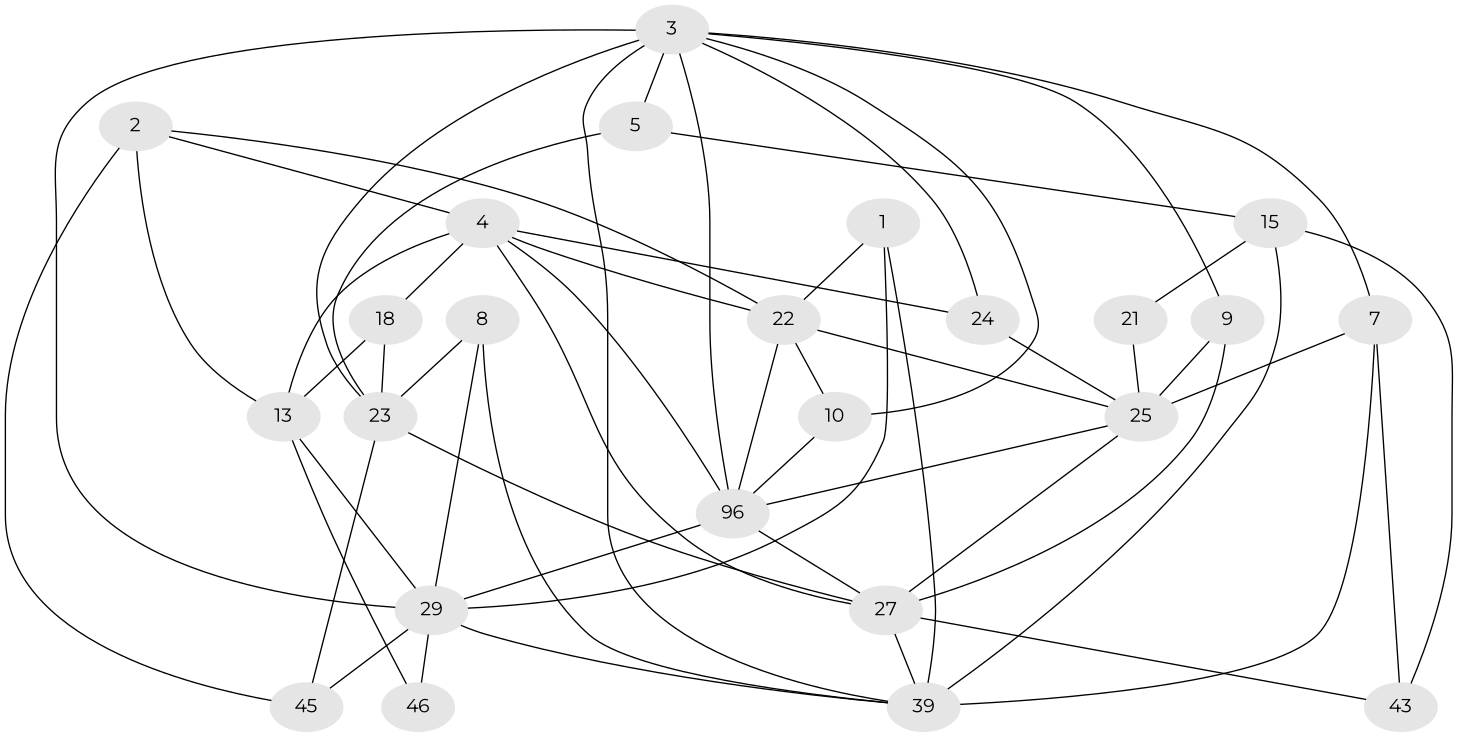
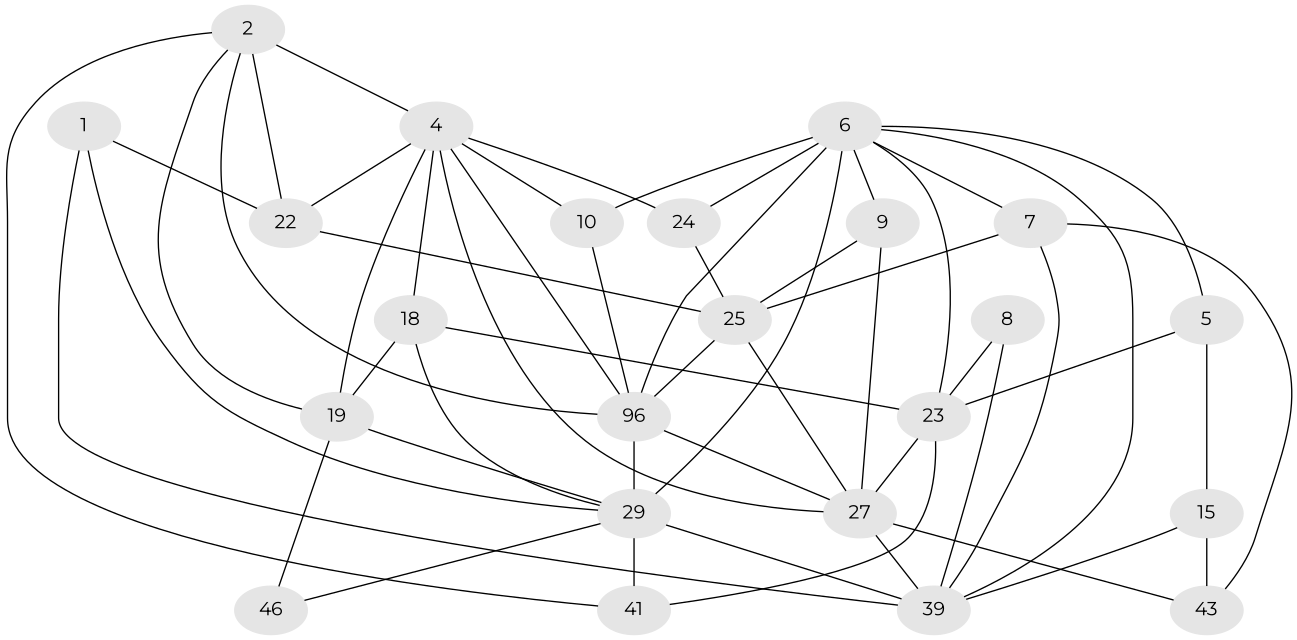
(672, 30) -> (845, 126)
(1131, 320) -> none
(809, 368) -> (512, 175)
(284, 417) -> (337, 417)
(758, 417) -> (308, 328)
(456, 471) -> (481, 454)
(307, 707) -> (634, 610)
